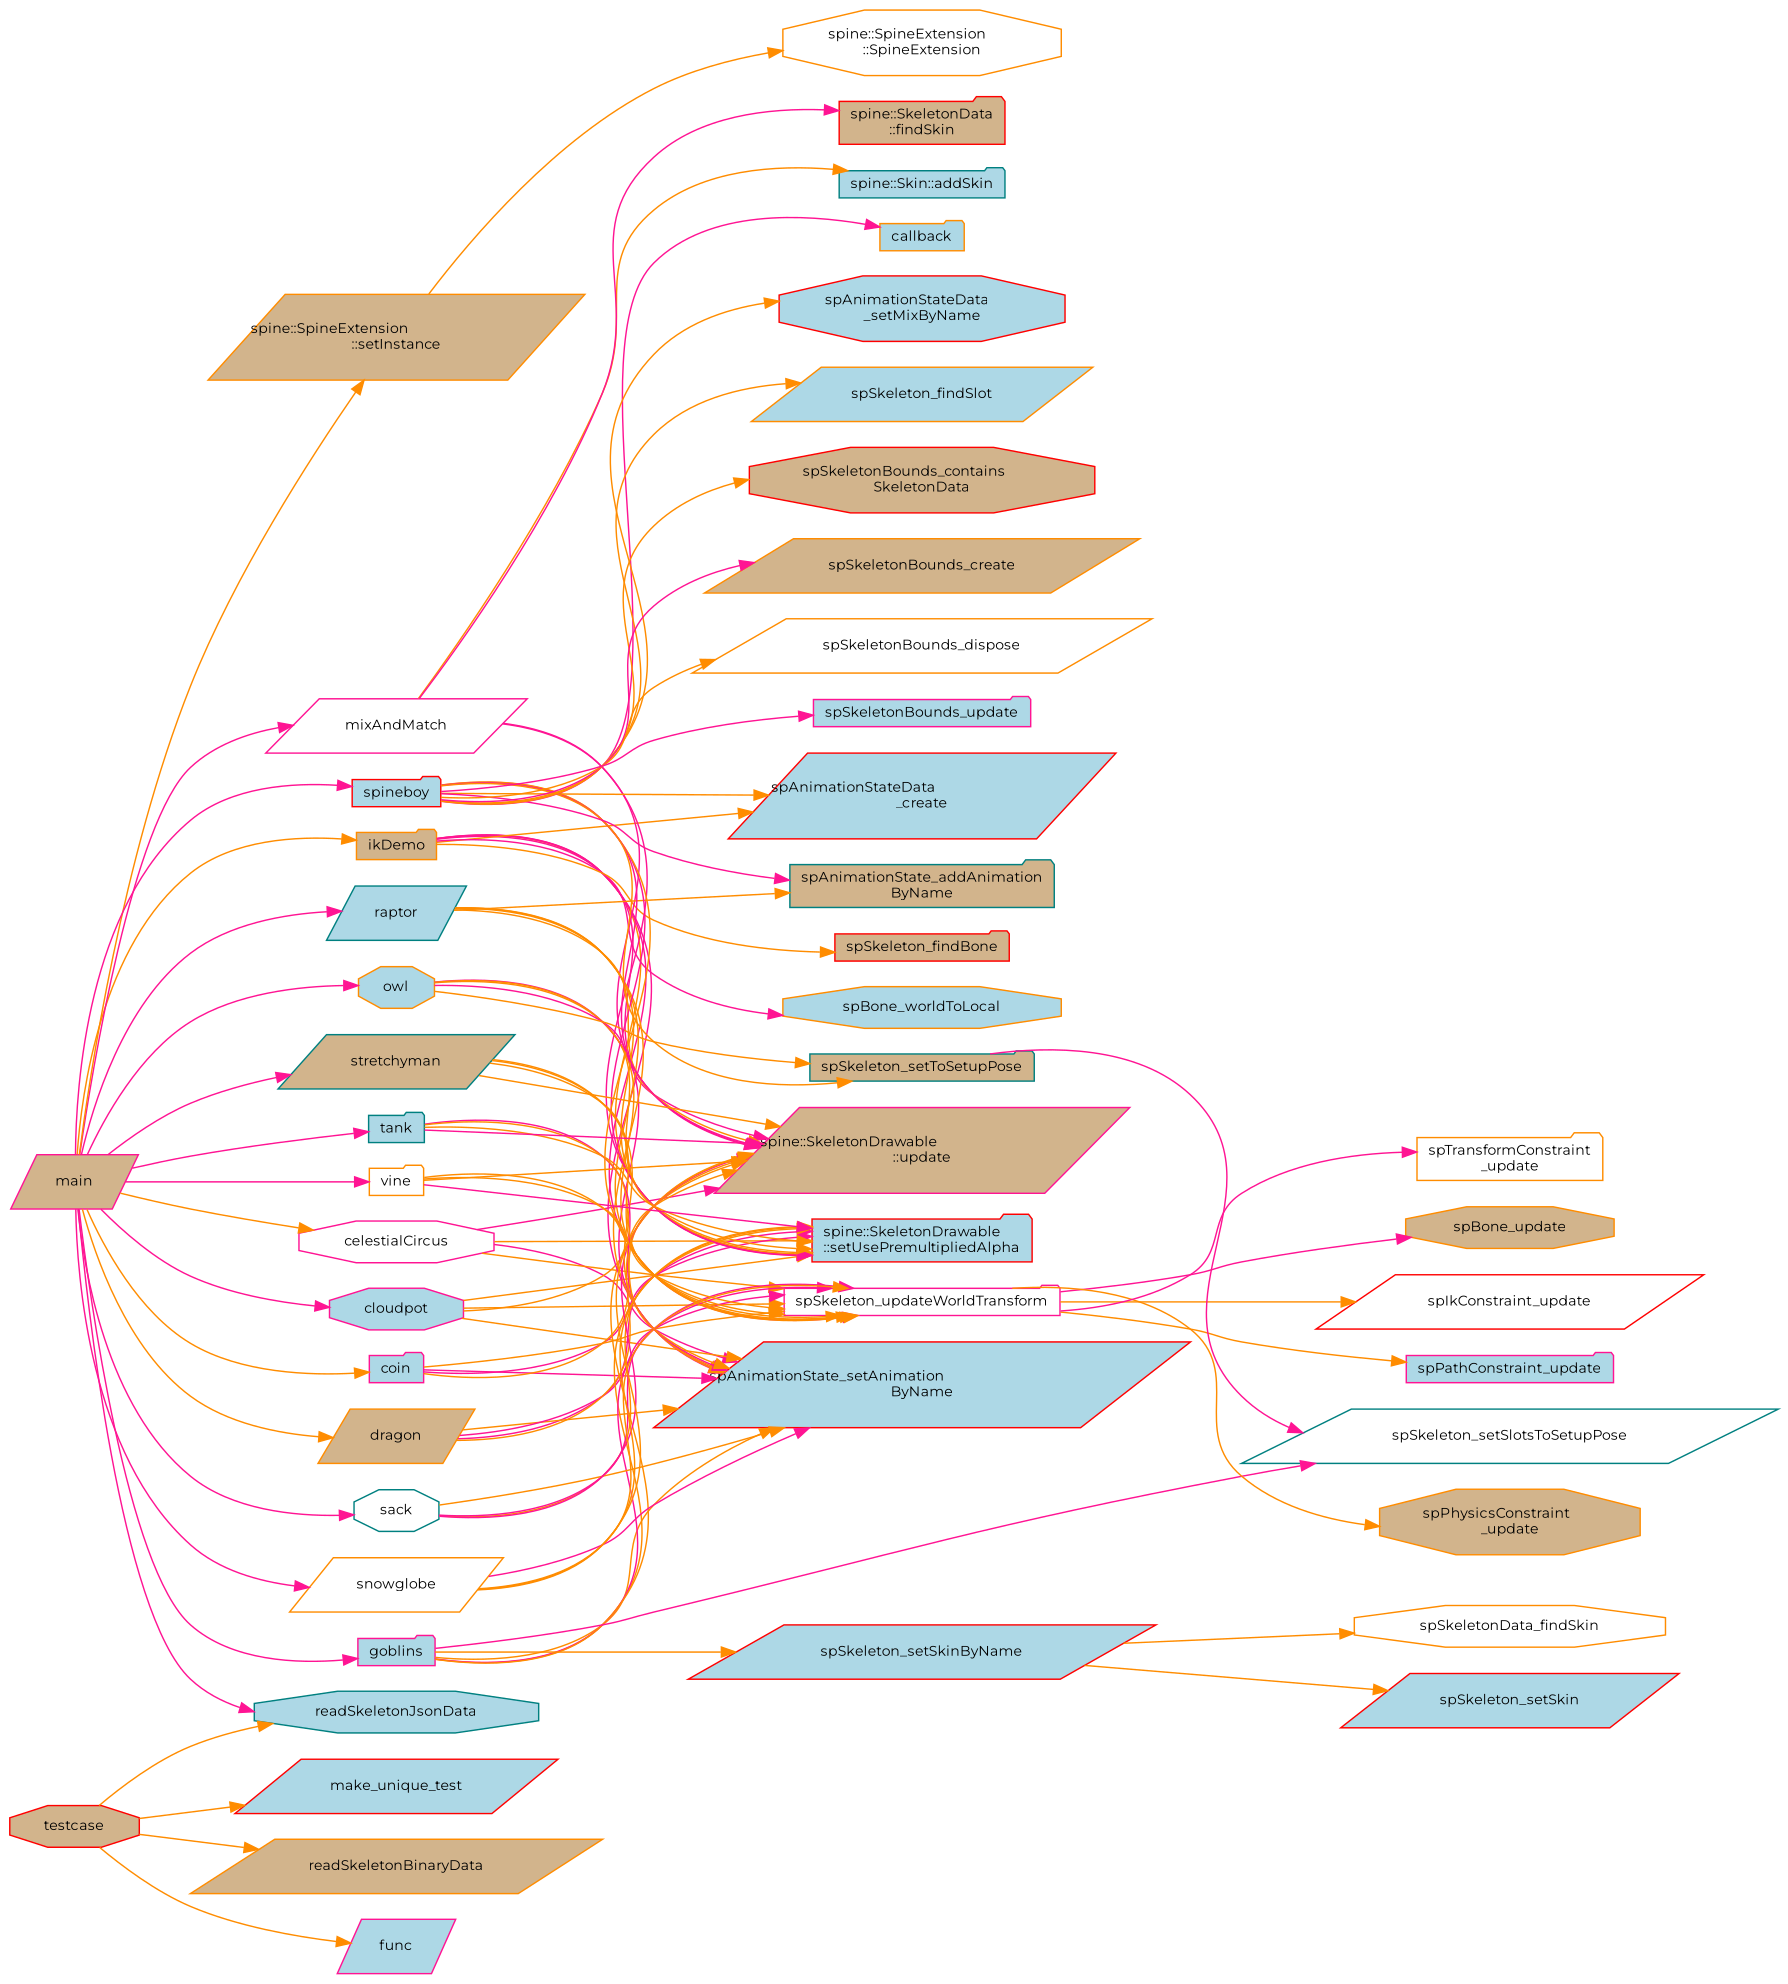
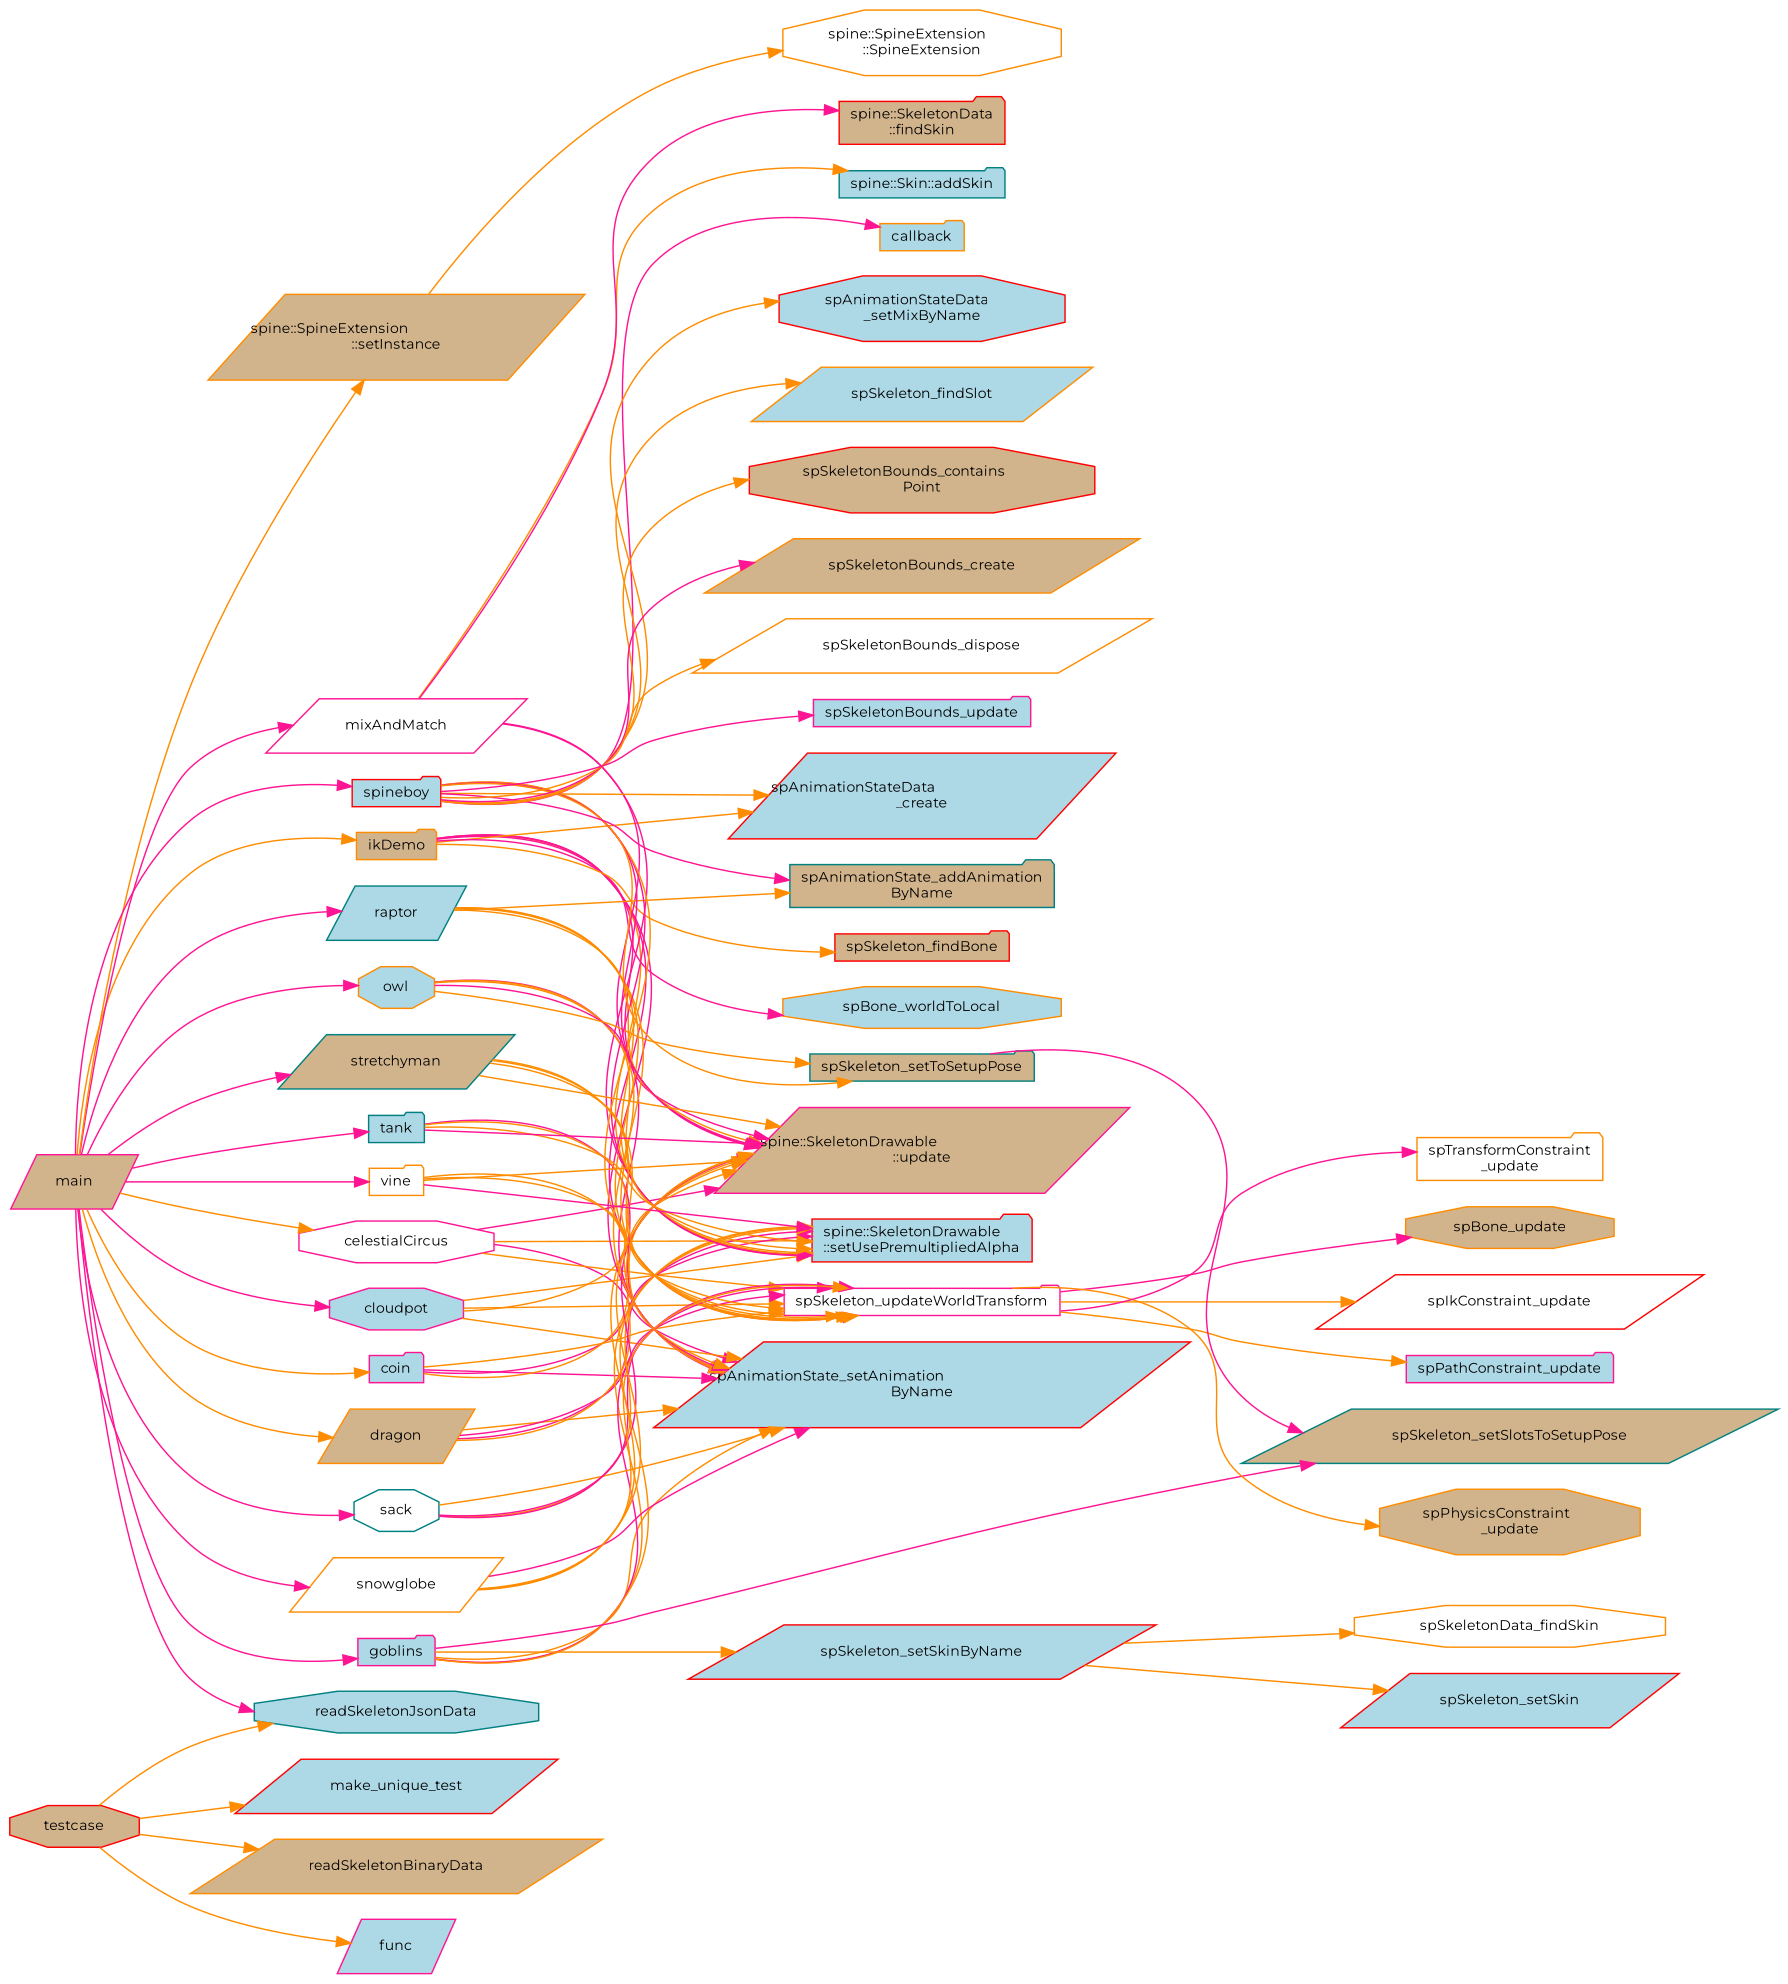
(922, 480) -> (922, 480)
(1510, 1436) -> (1510, 1436)
